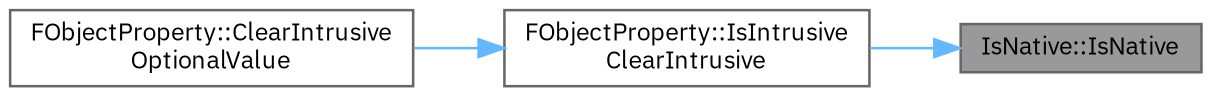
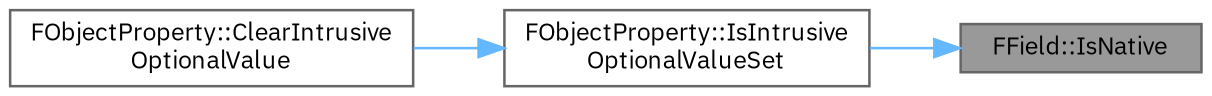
(687, 48) -> (687, 48)
(1081, 48) -> (1081, 48)
